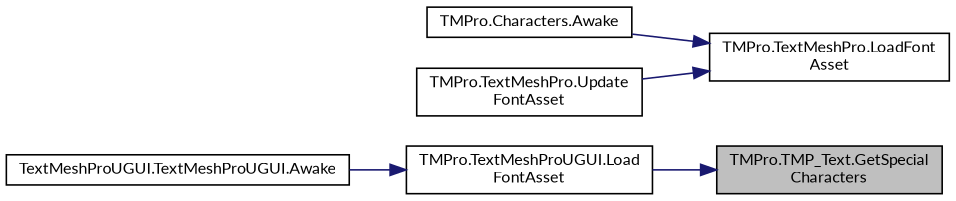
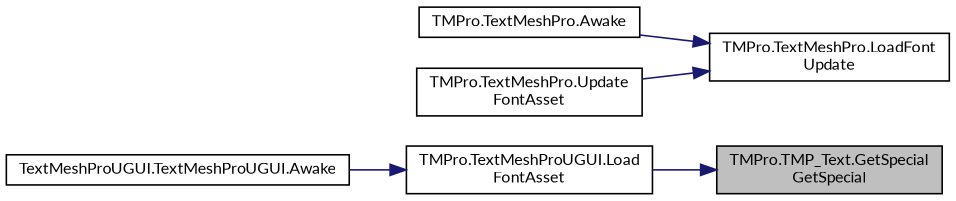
(529, 22) -> (529, 22)
(829, 57) -> (829, 57)
(829, 170) -> (829, 170)
